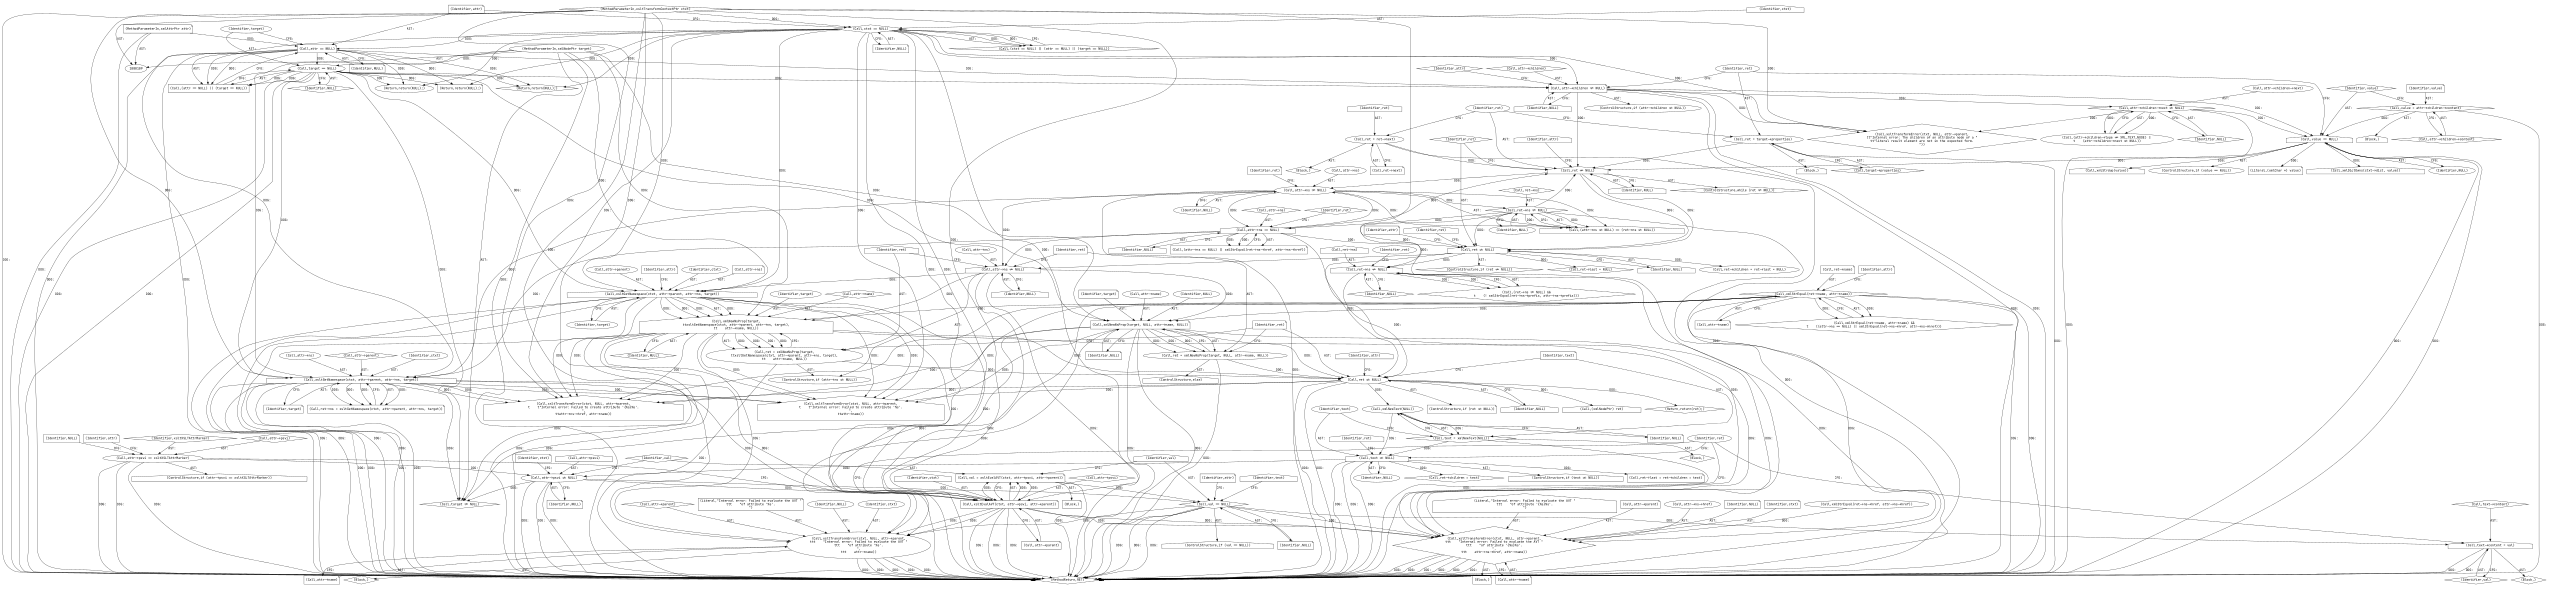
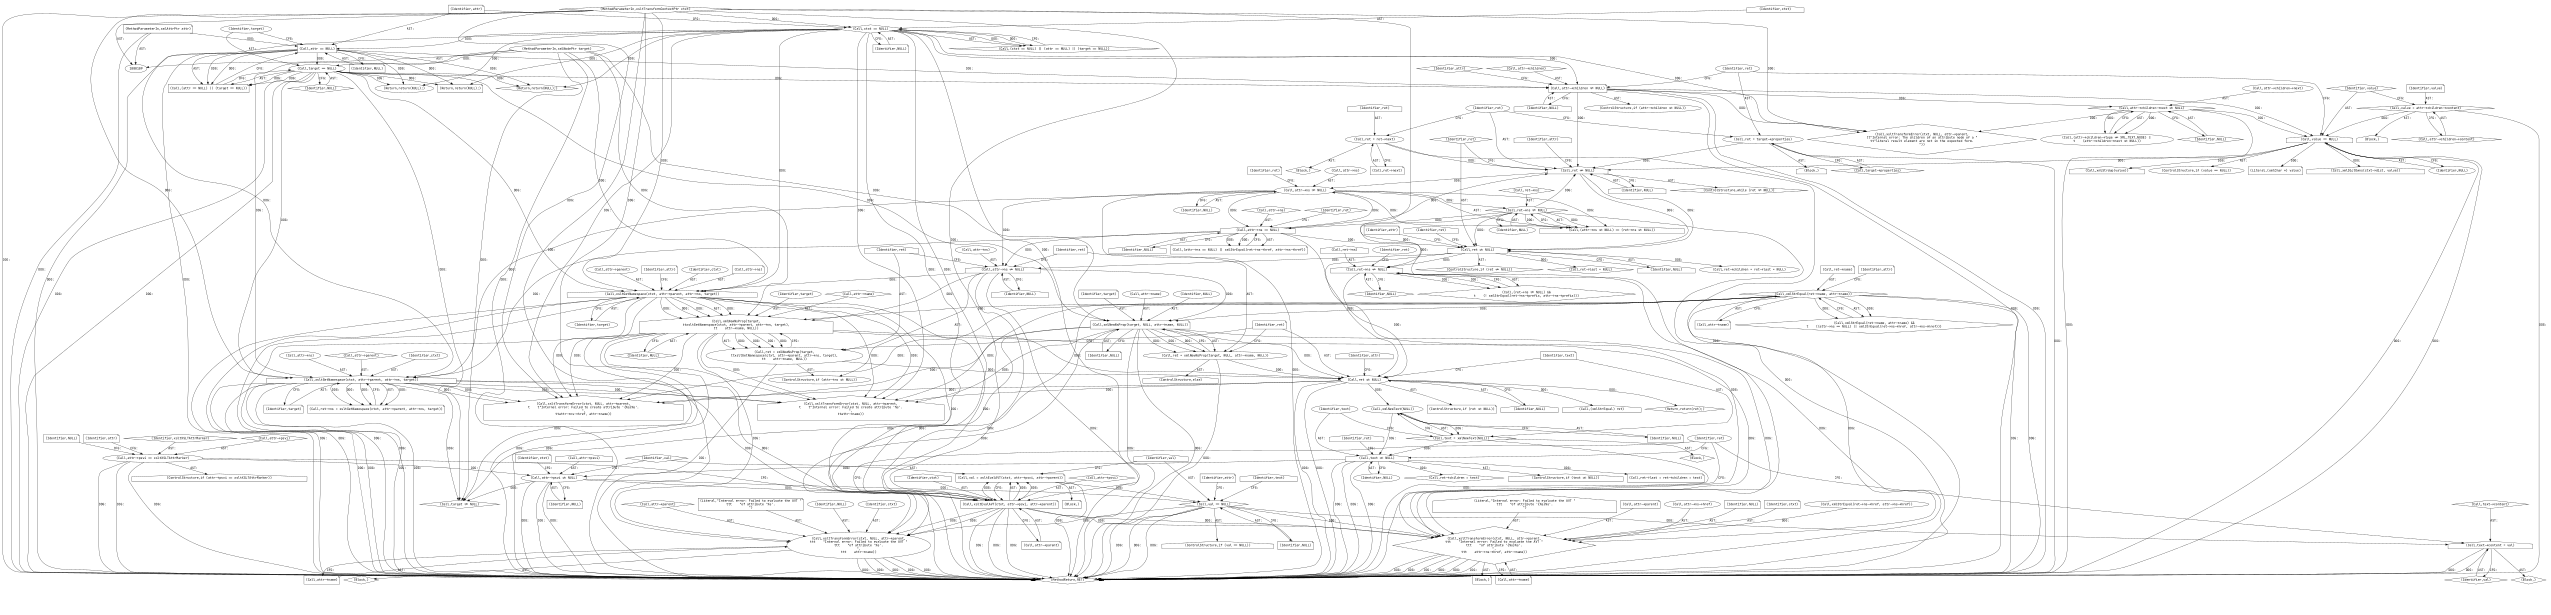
(485, 260) -> (485, 260)
(1602, 409) -> (1602, 409)
